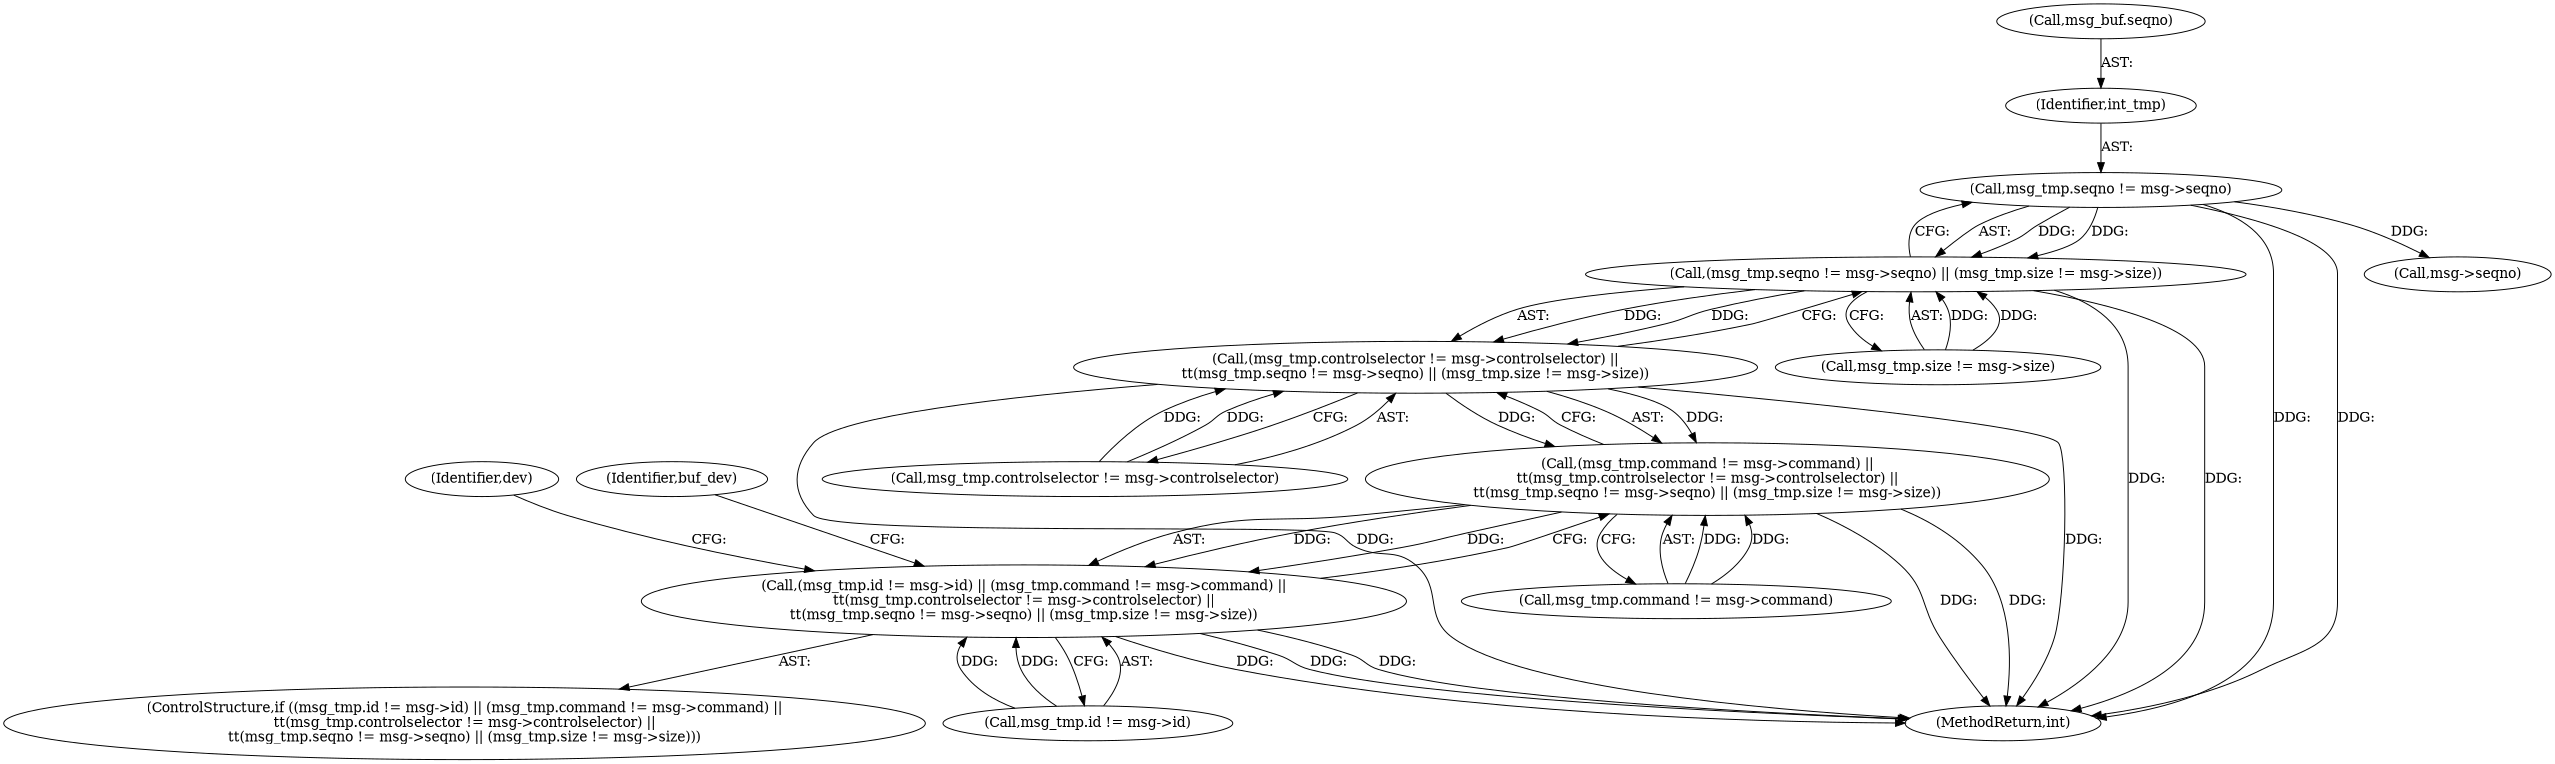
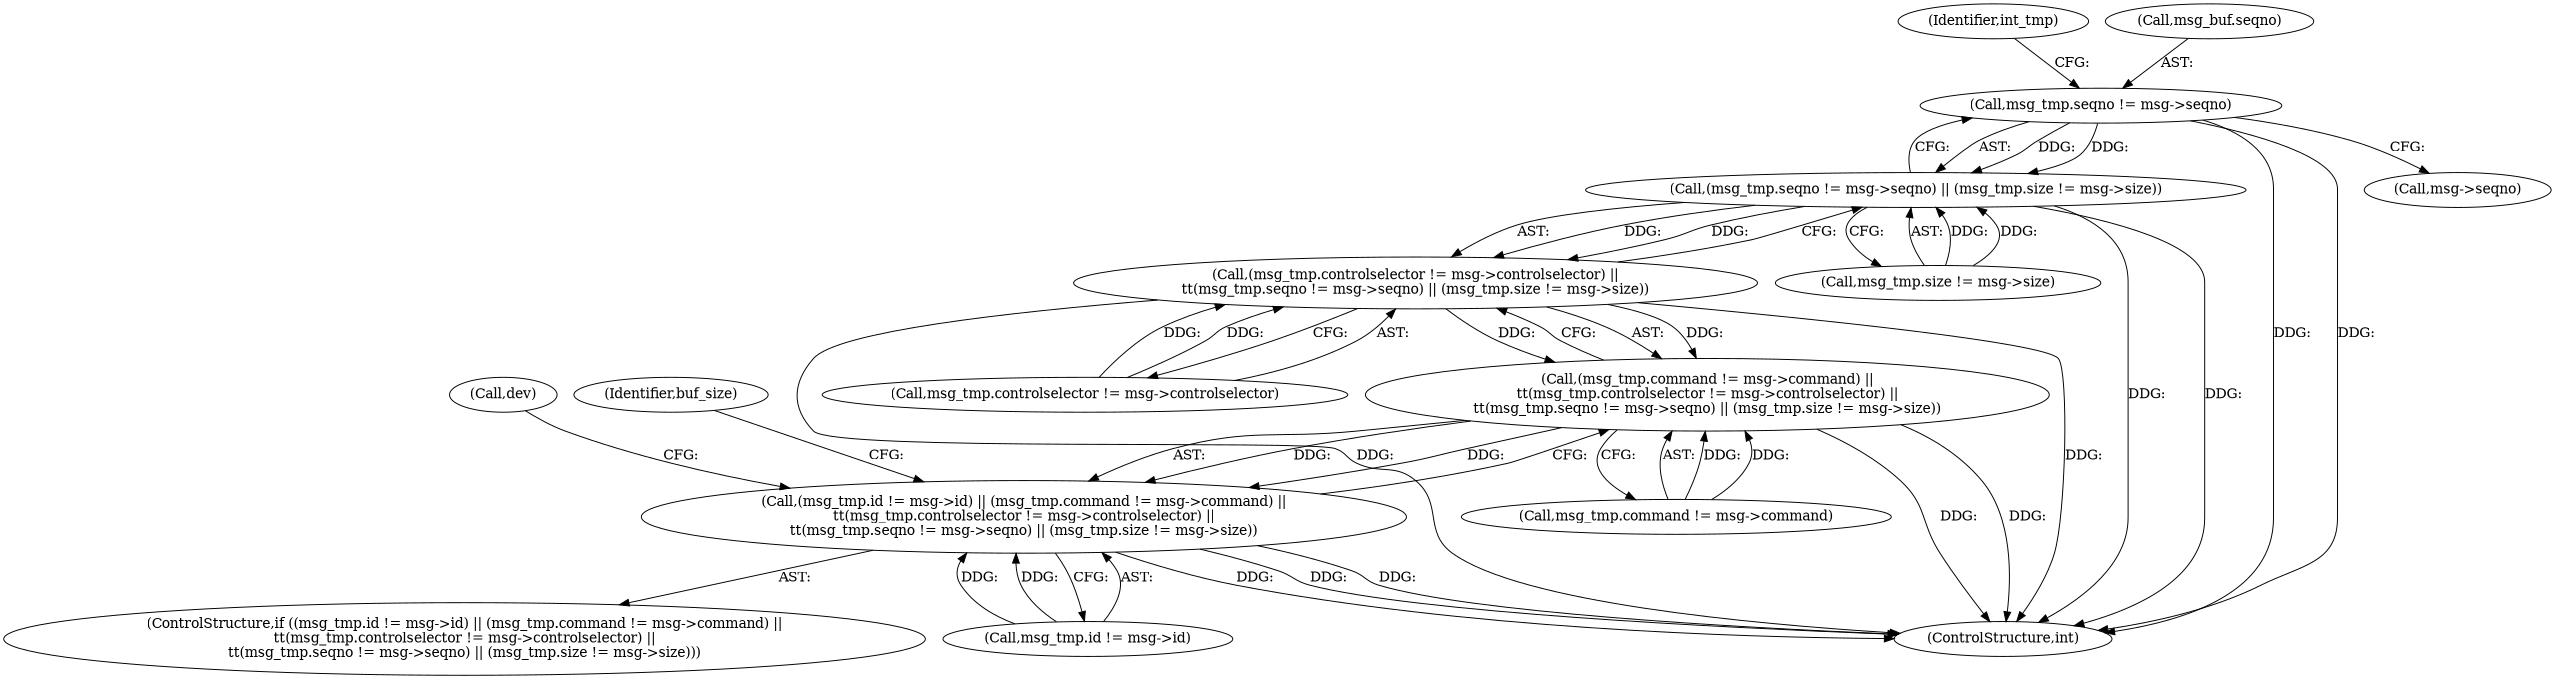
(2101, 59) -> (2159, 60)
(2119, 148) -> (2074, 63)
(2412, 232) -> (2410, 148)
(482, 479) -> (503, 395)
(672, 479) -> (671, 395)
(2003, 723) -> (2003, 639)
